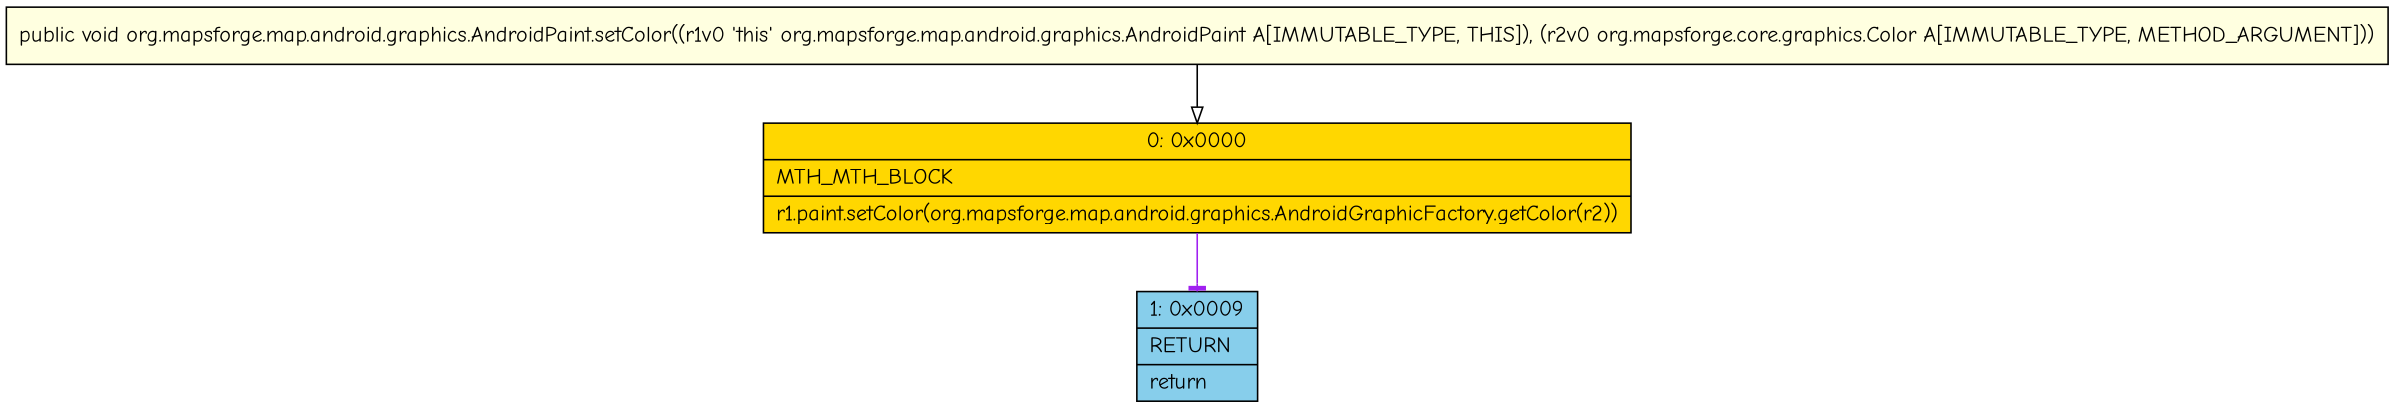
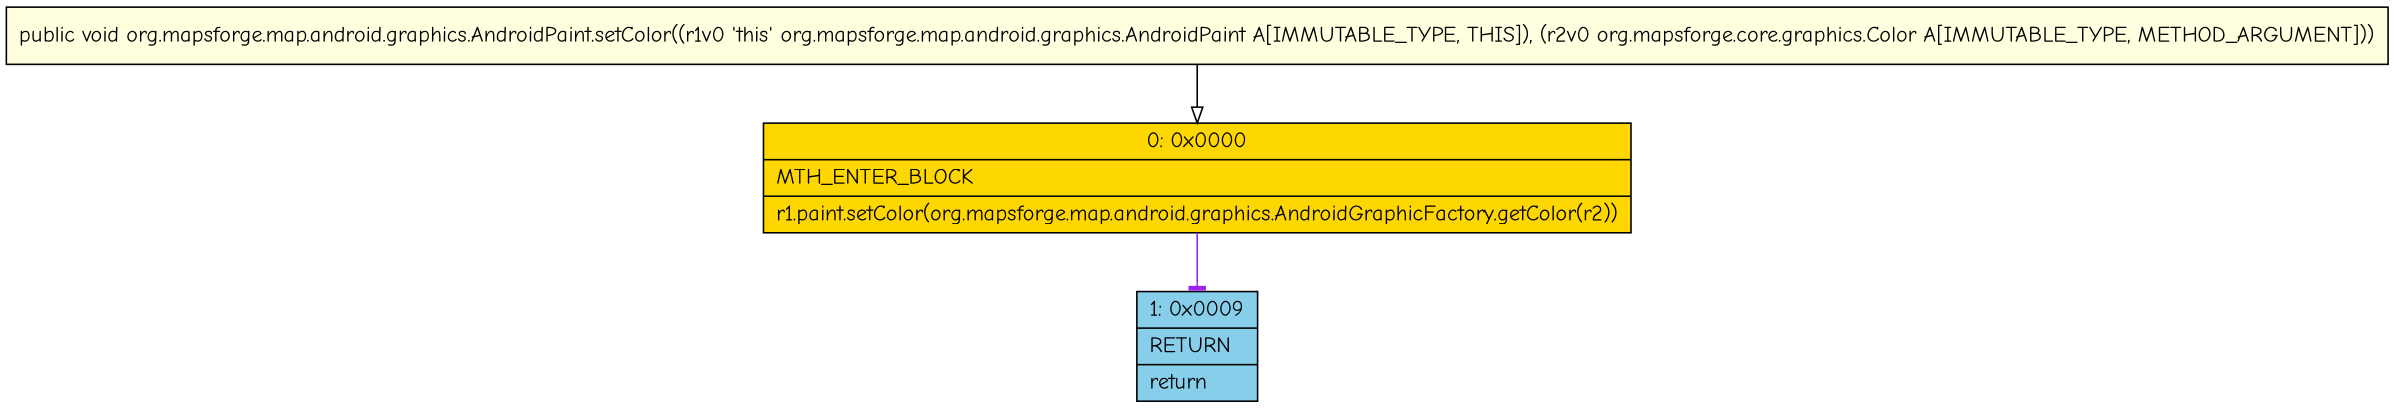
(865, 177) -> (875, 177)
